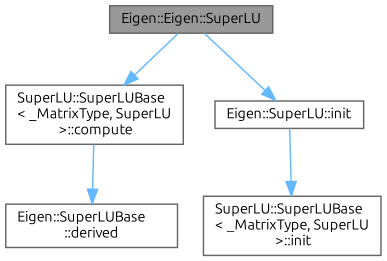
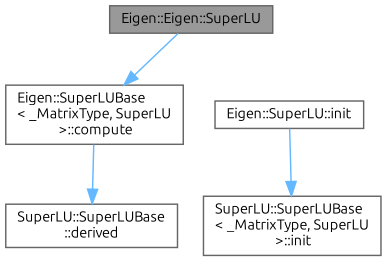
(235, 62) -> none
(95, 115) -> (95, 115)
(92, 226) -> (92, 226)
